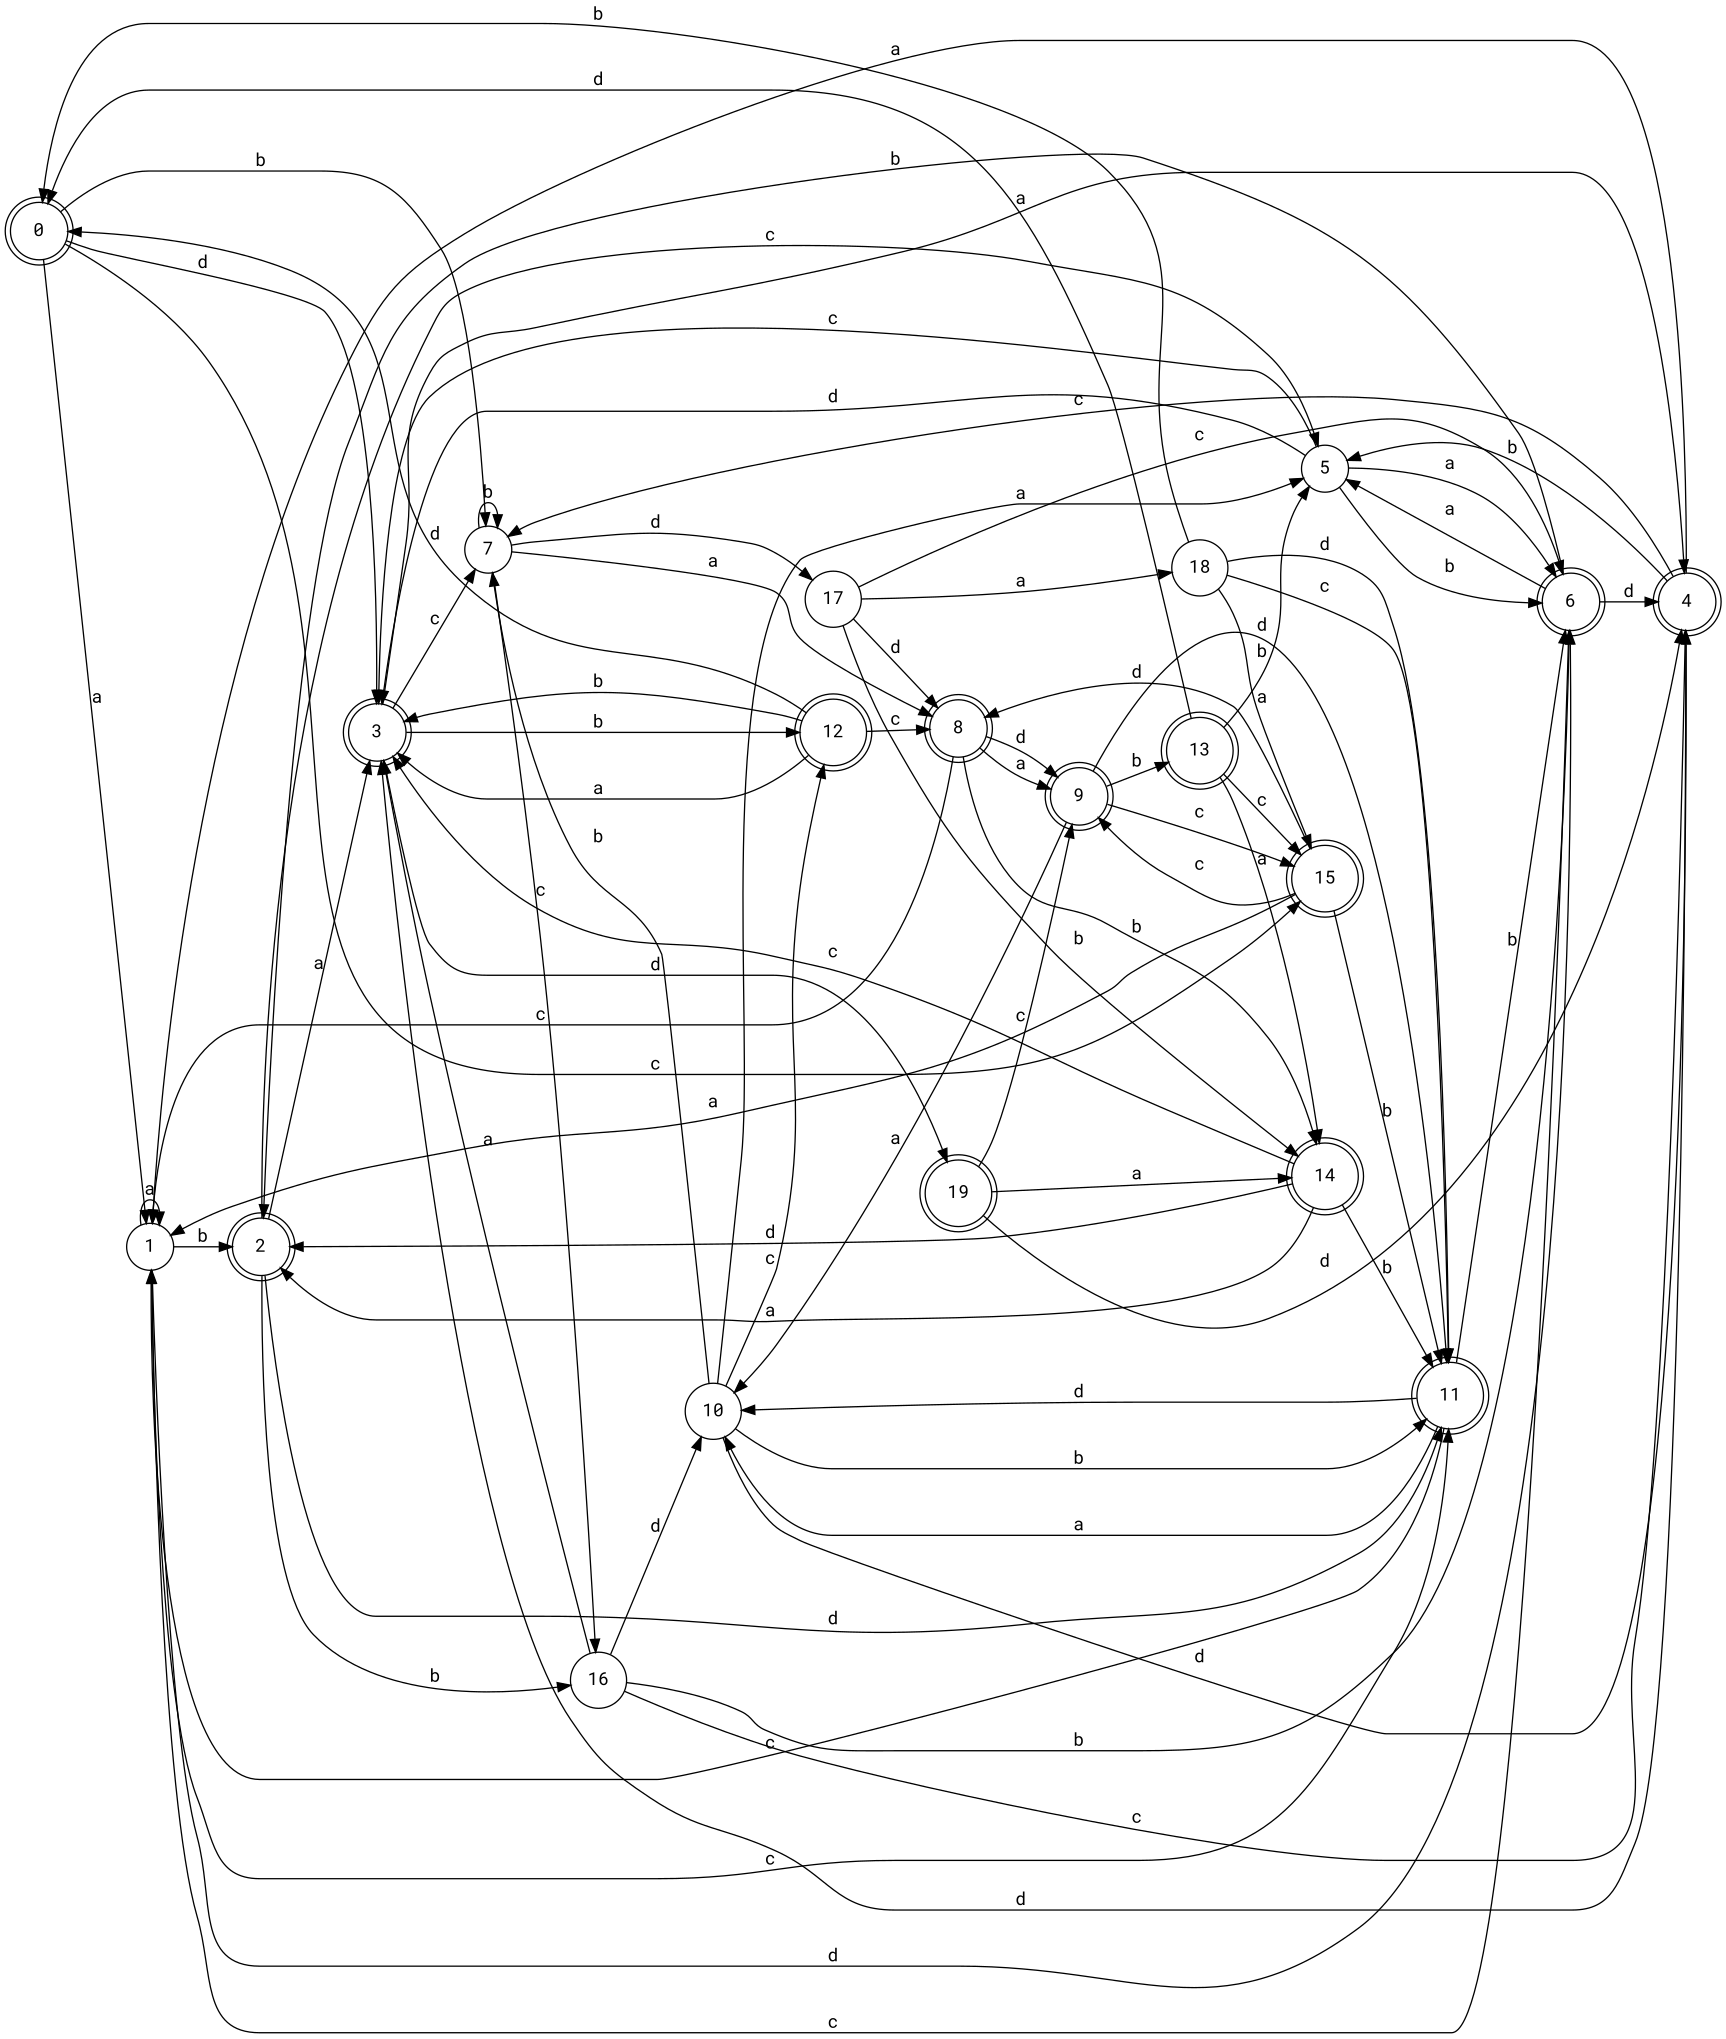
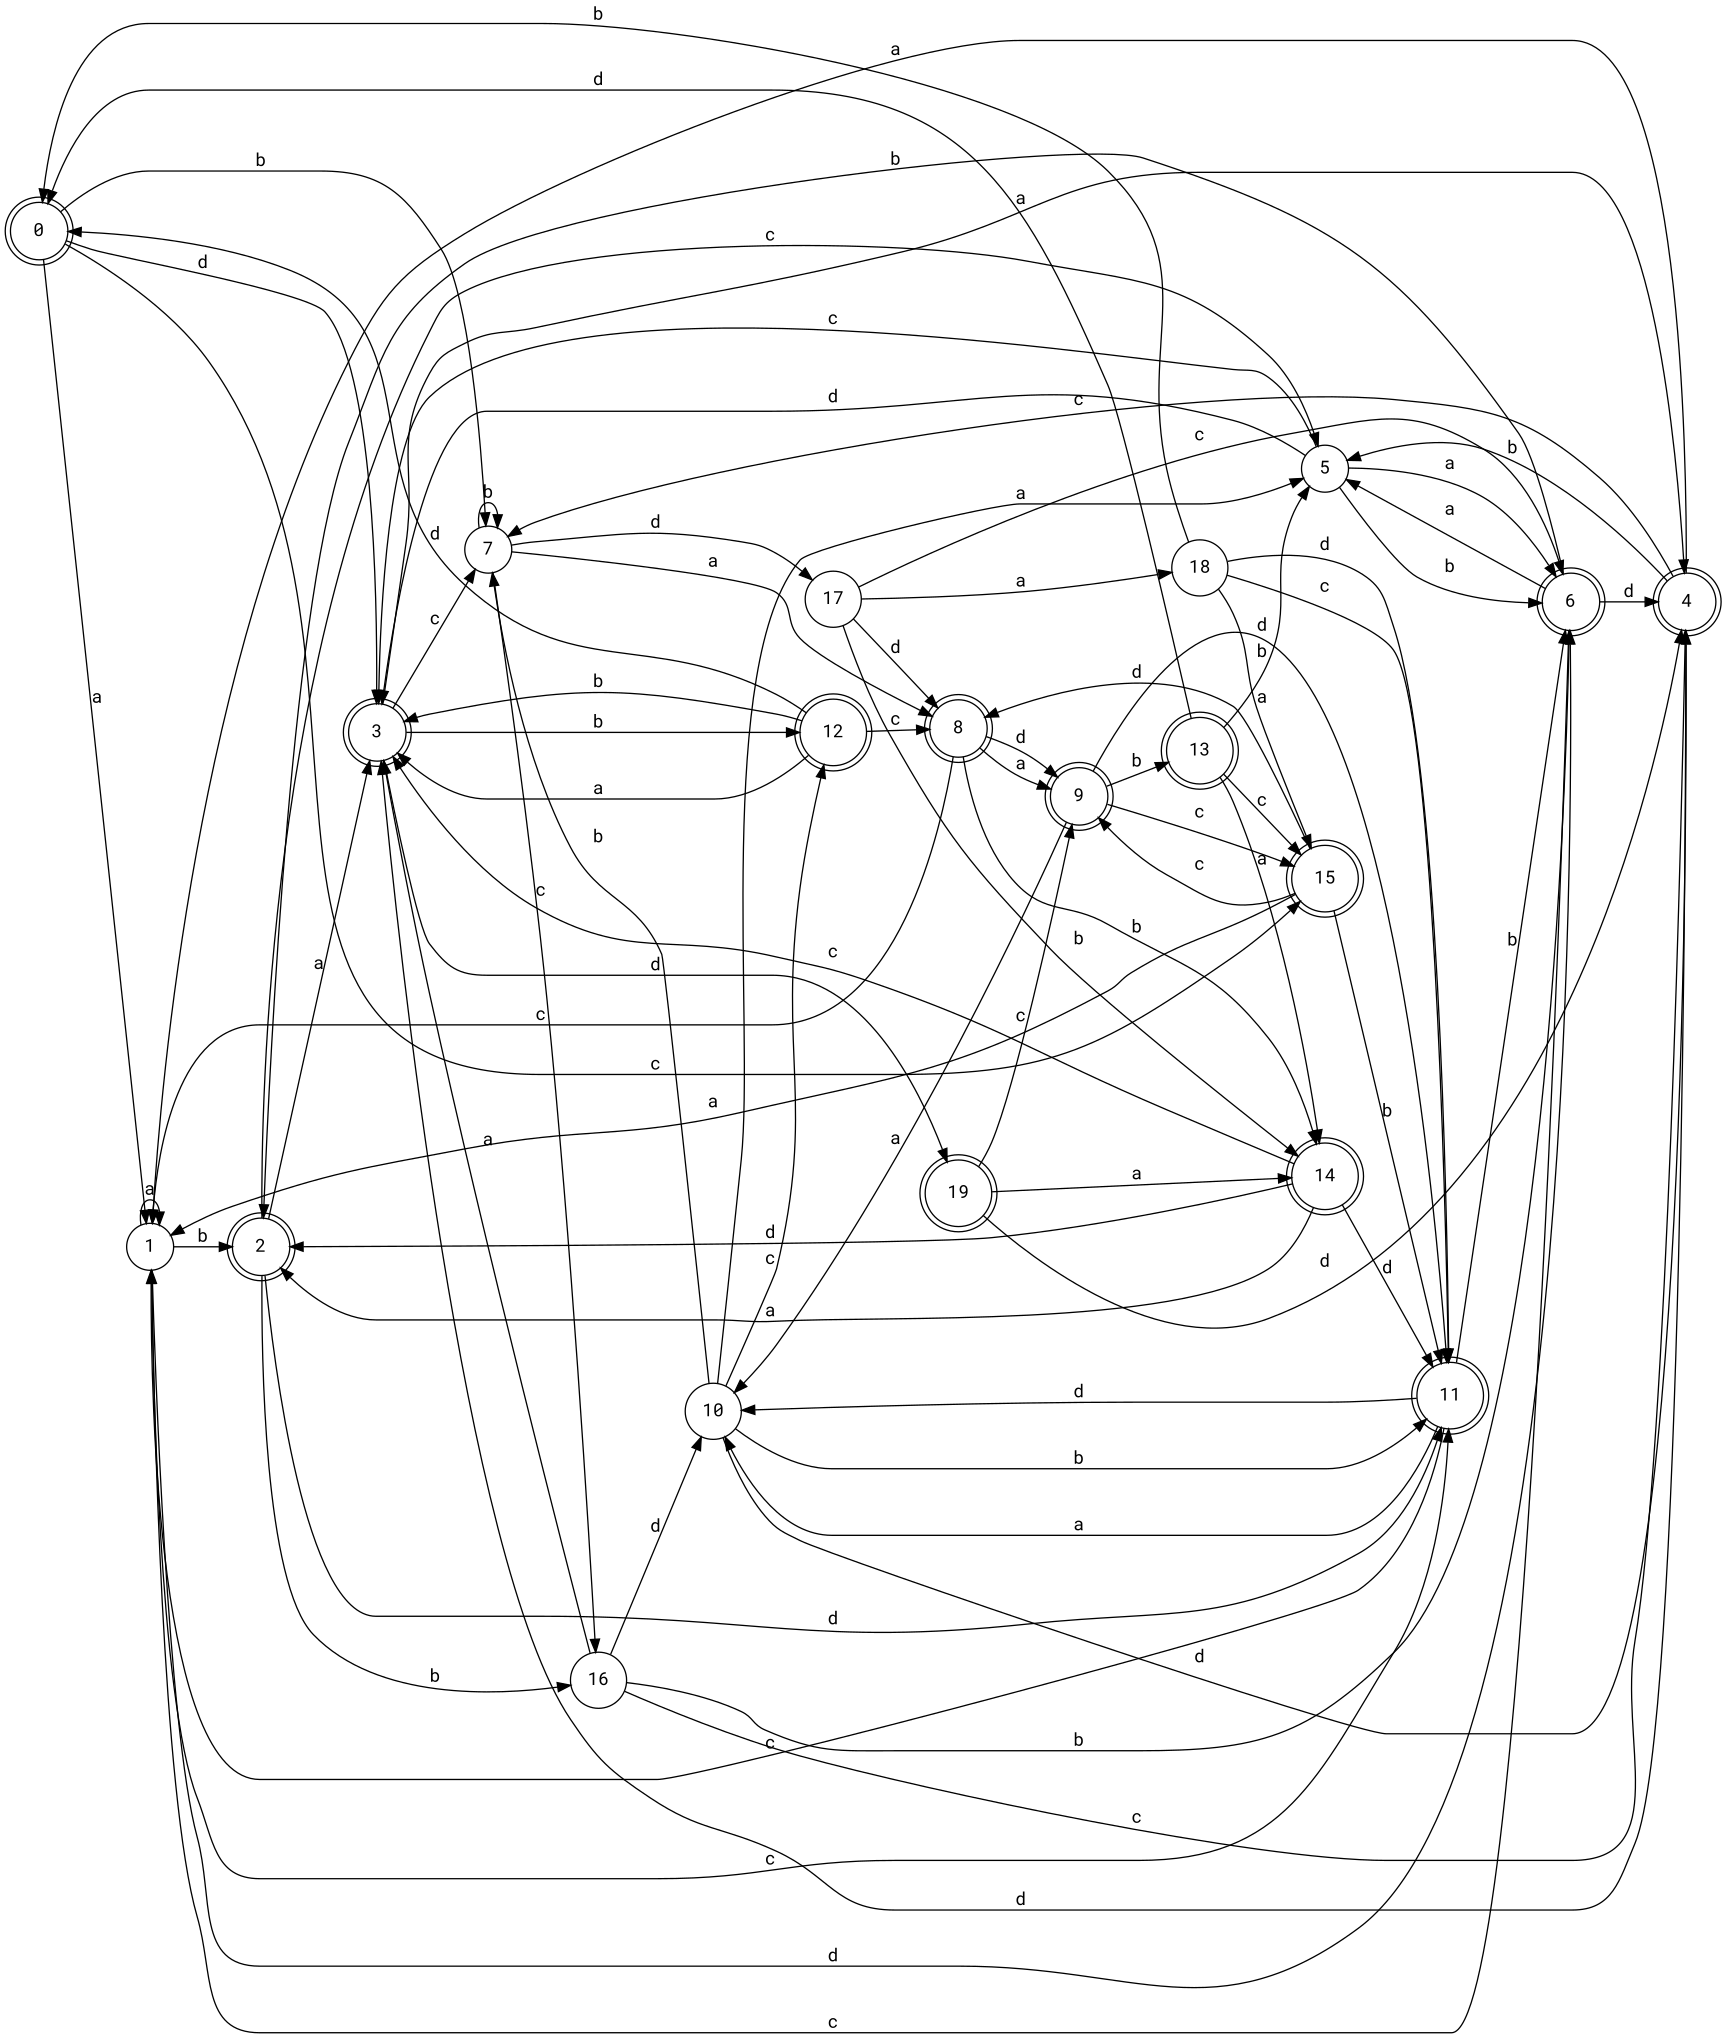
(1388, 1268) -> (1388, 1268)
